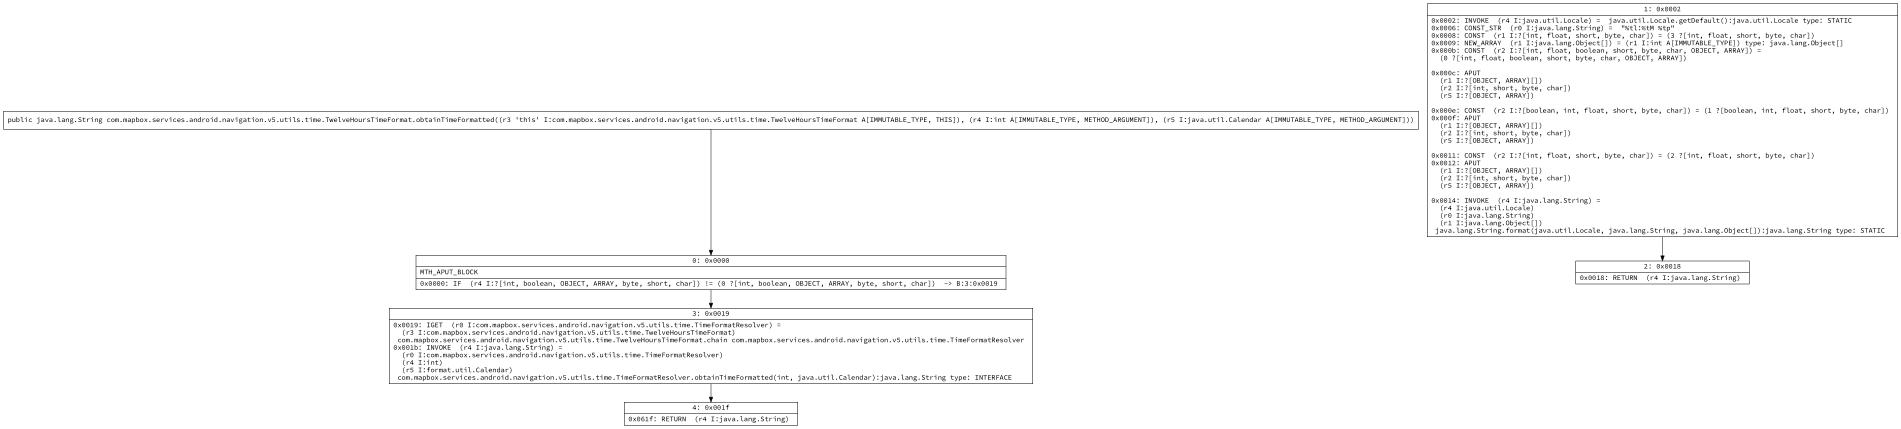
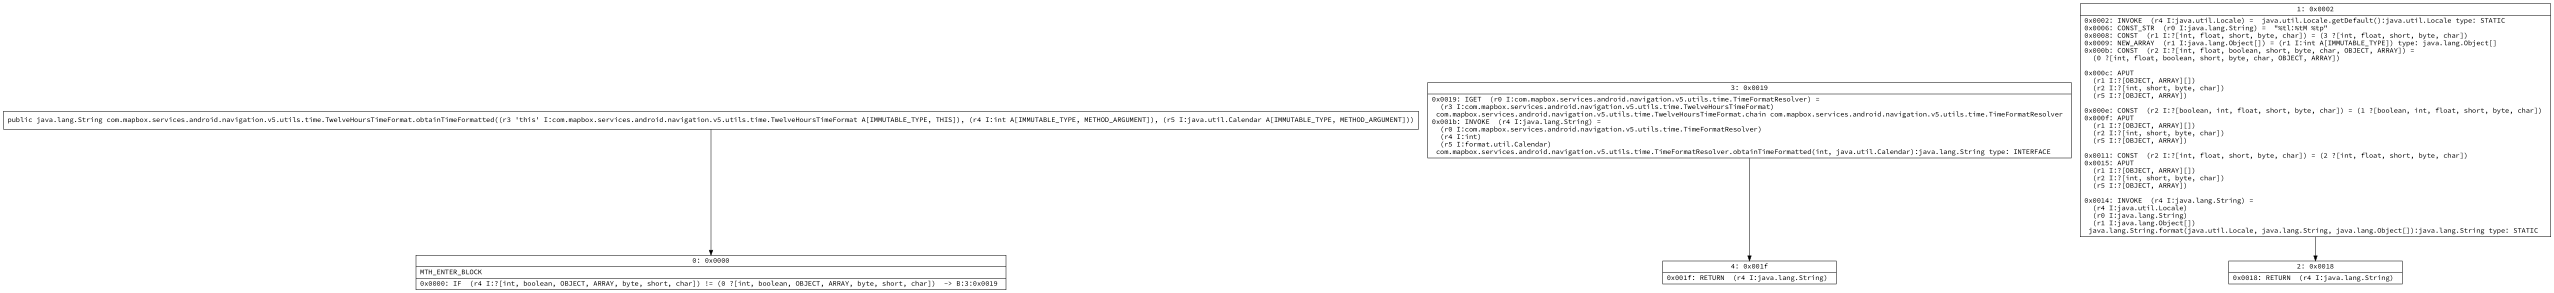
(1460, 163) -> (2113, 163)
(449, 272) -> (451, 272)
(711, 296) -> none
(711, 419) -> (1750, 278)
